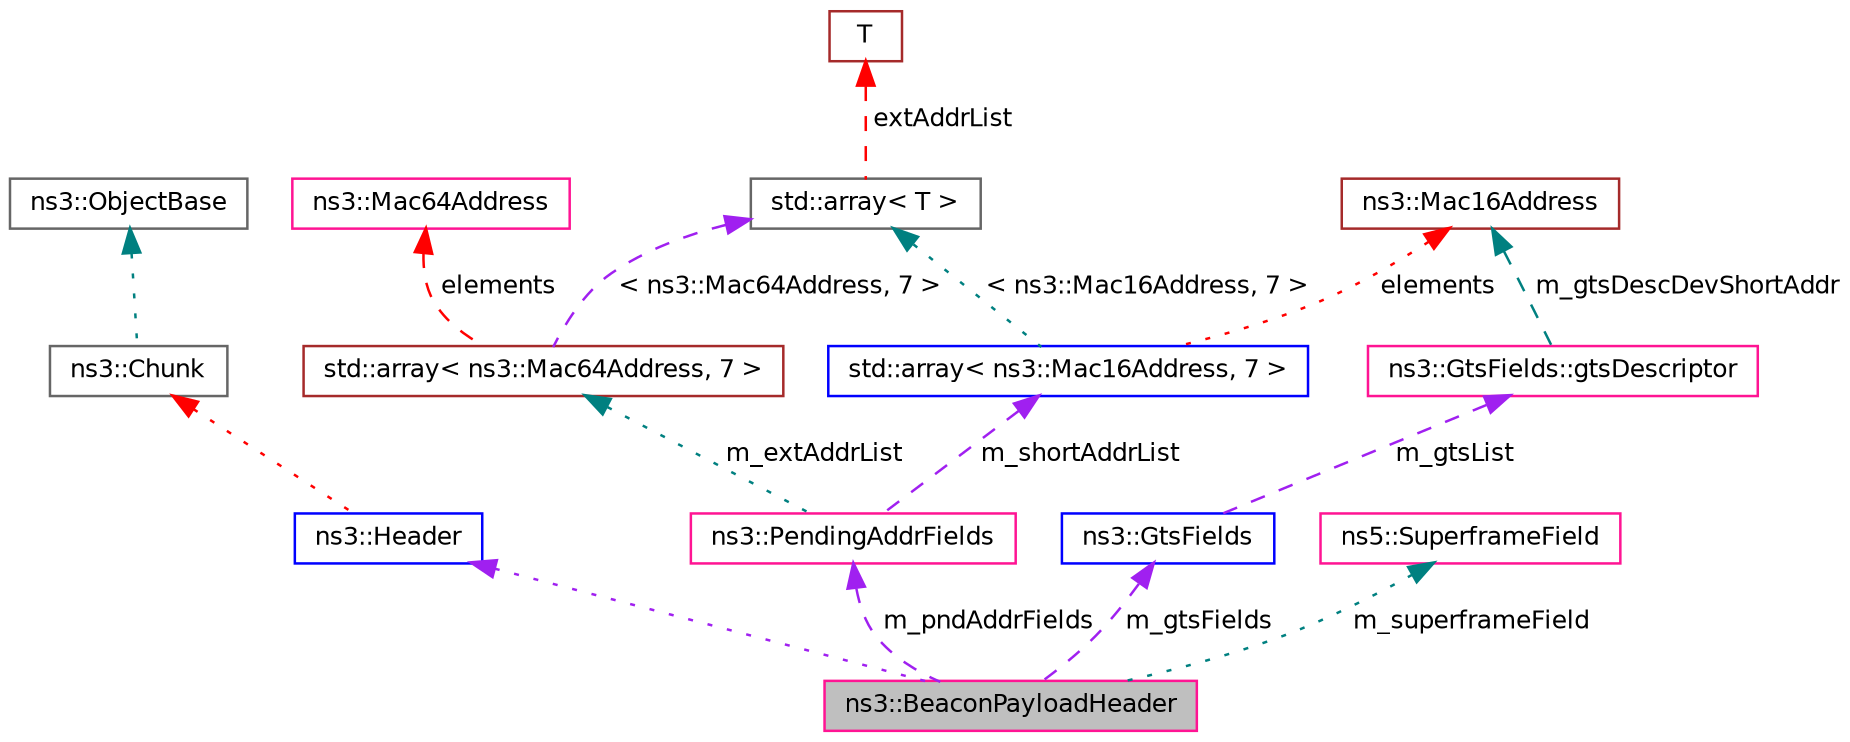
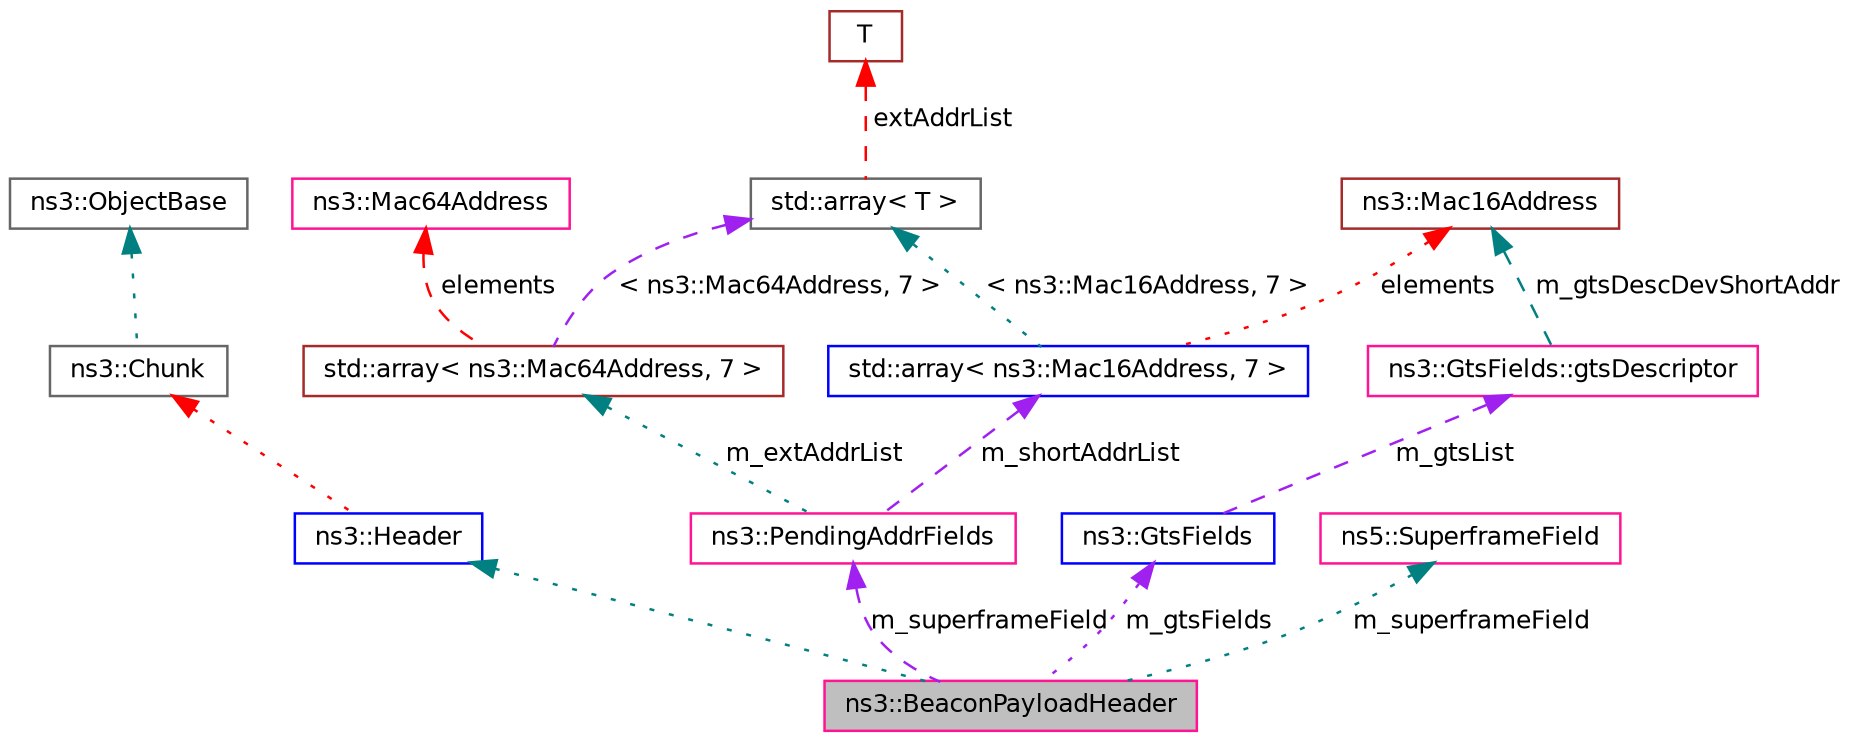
(986, 622) -> (986, 622)
(712, 625) -> (712, 625)
(1094, 637) -> (1094, 637)
